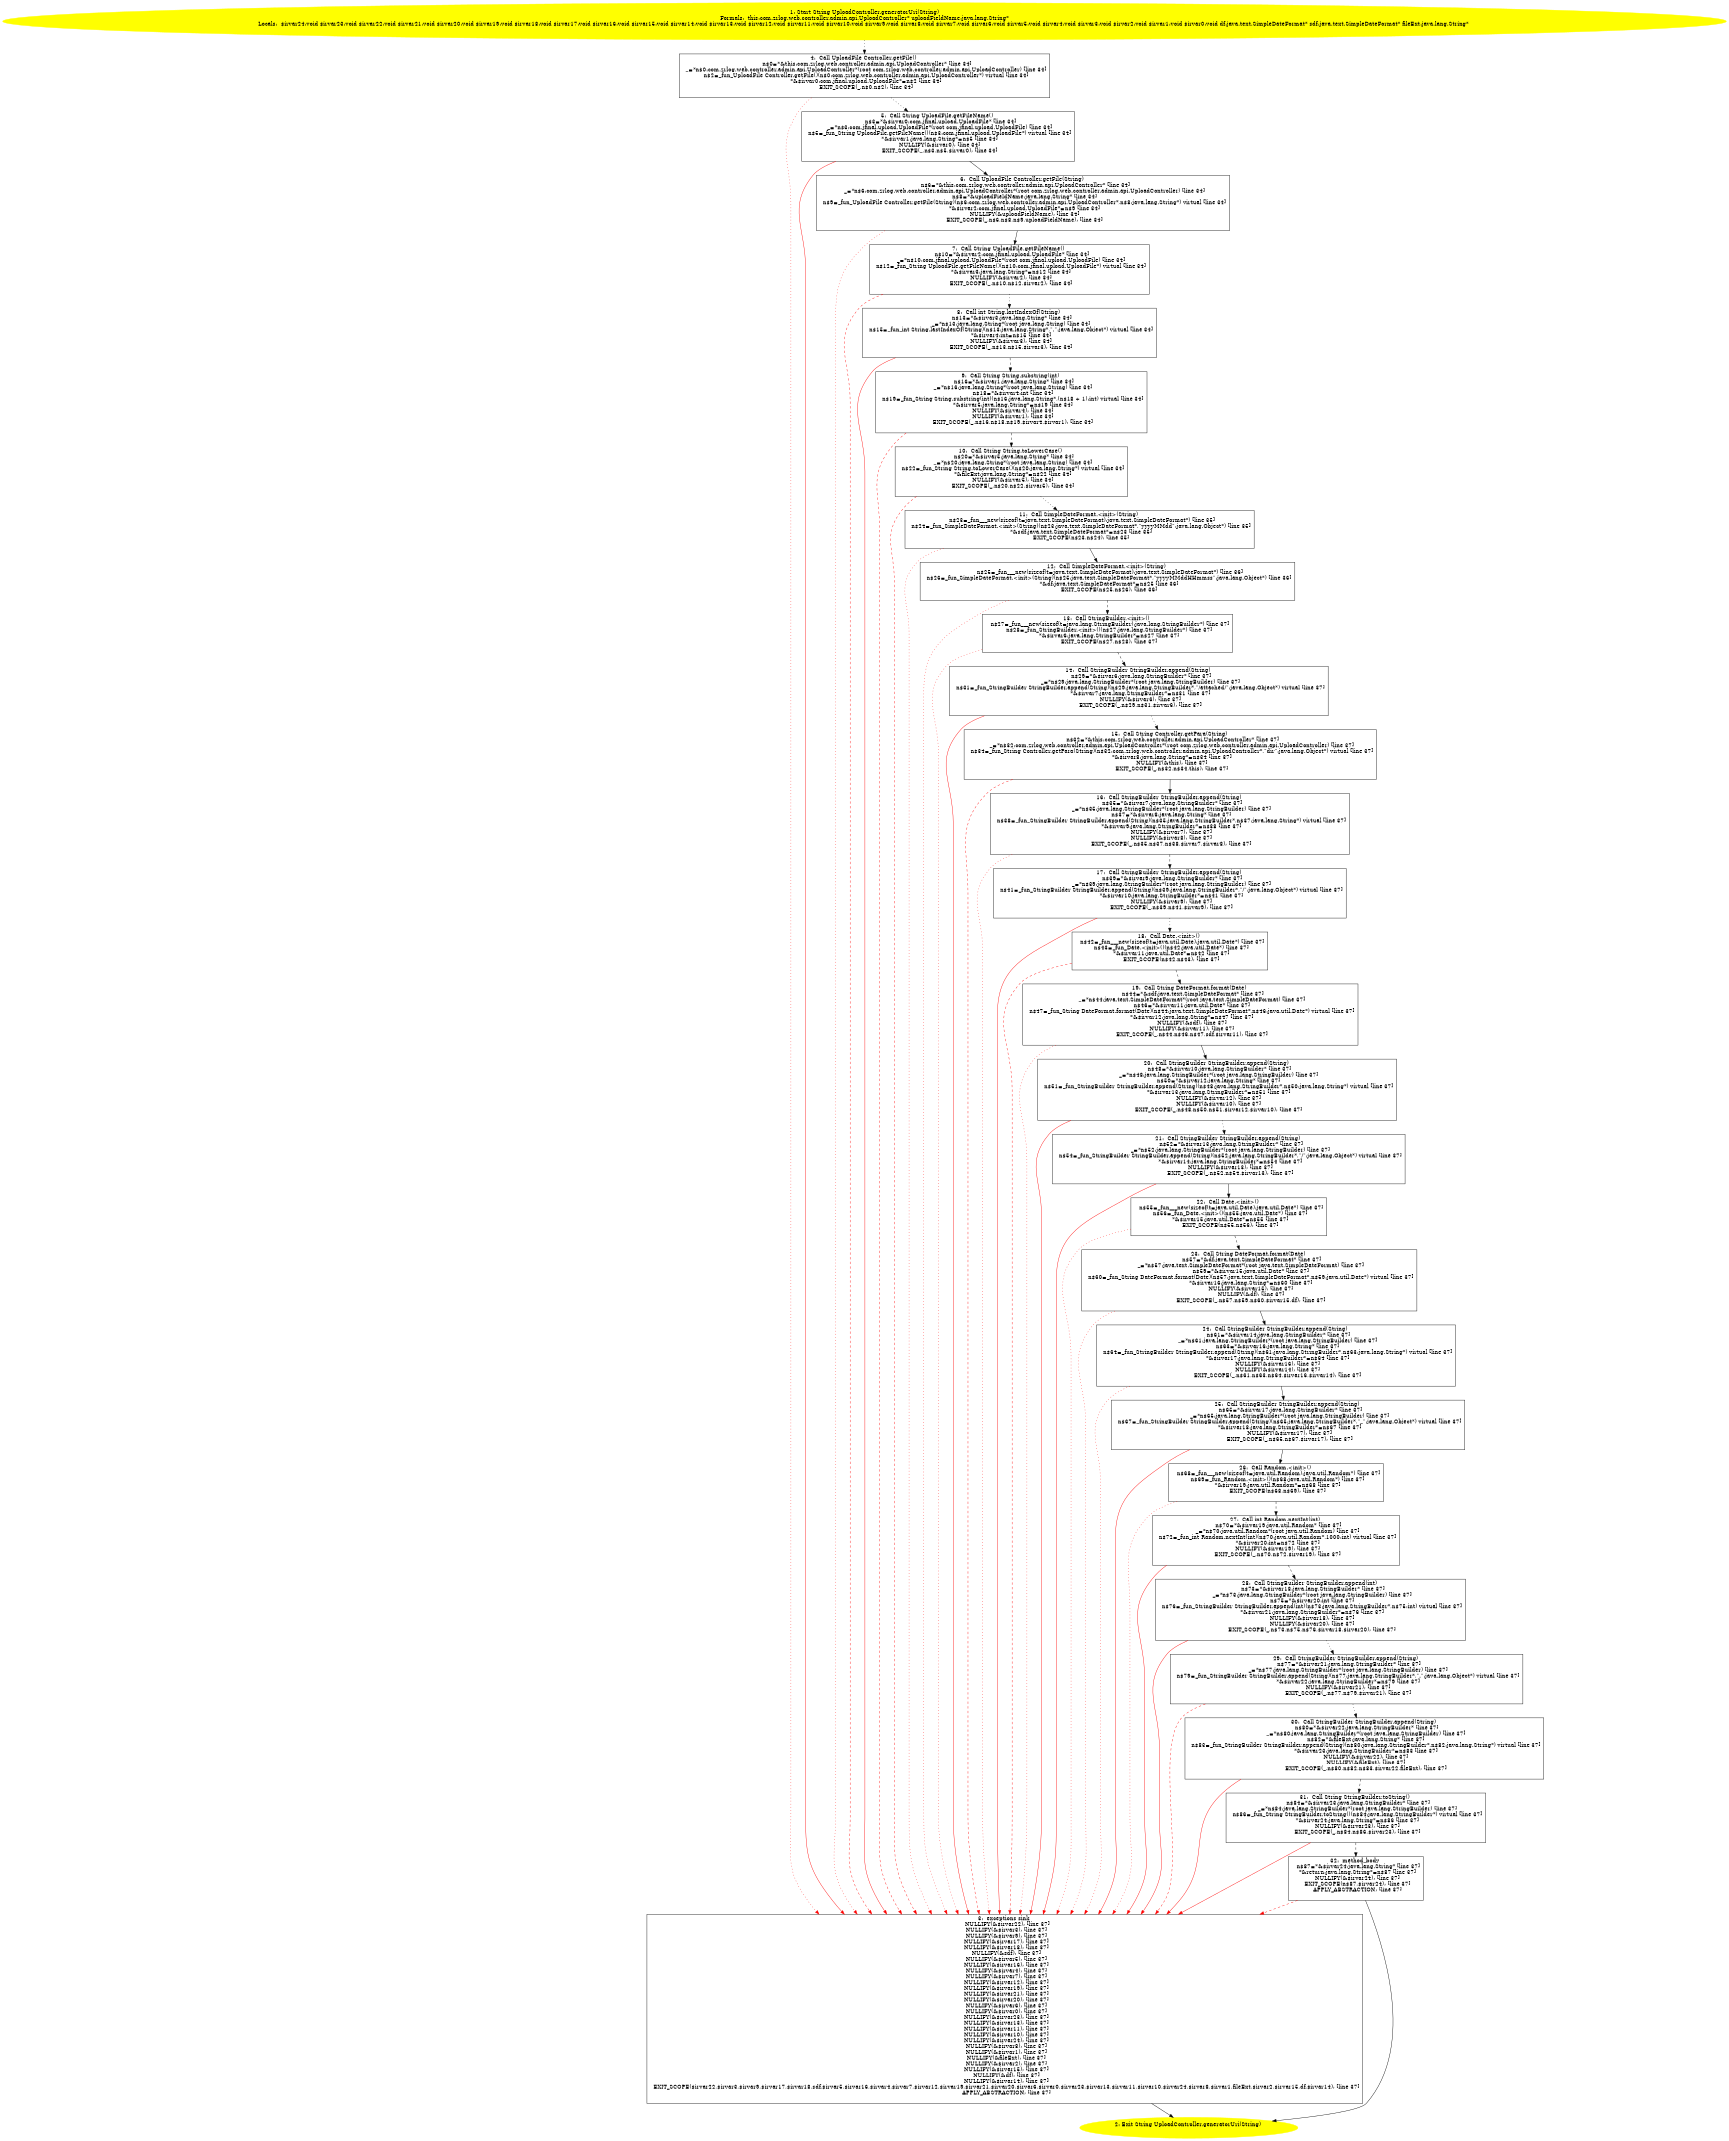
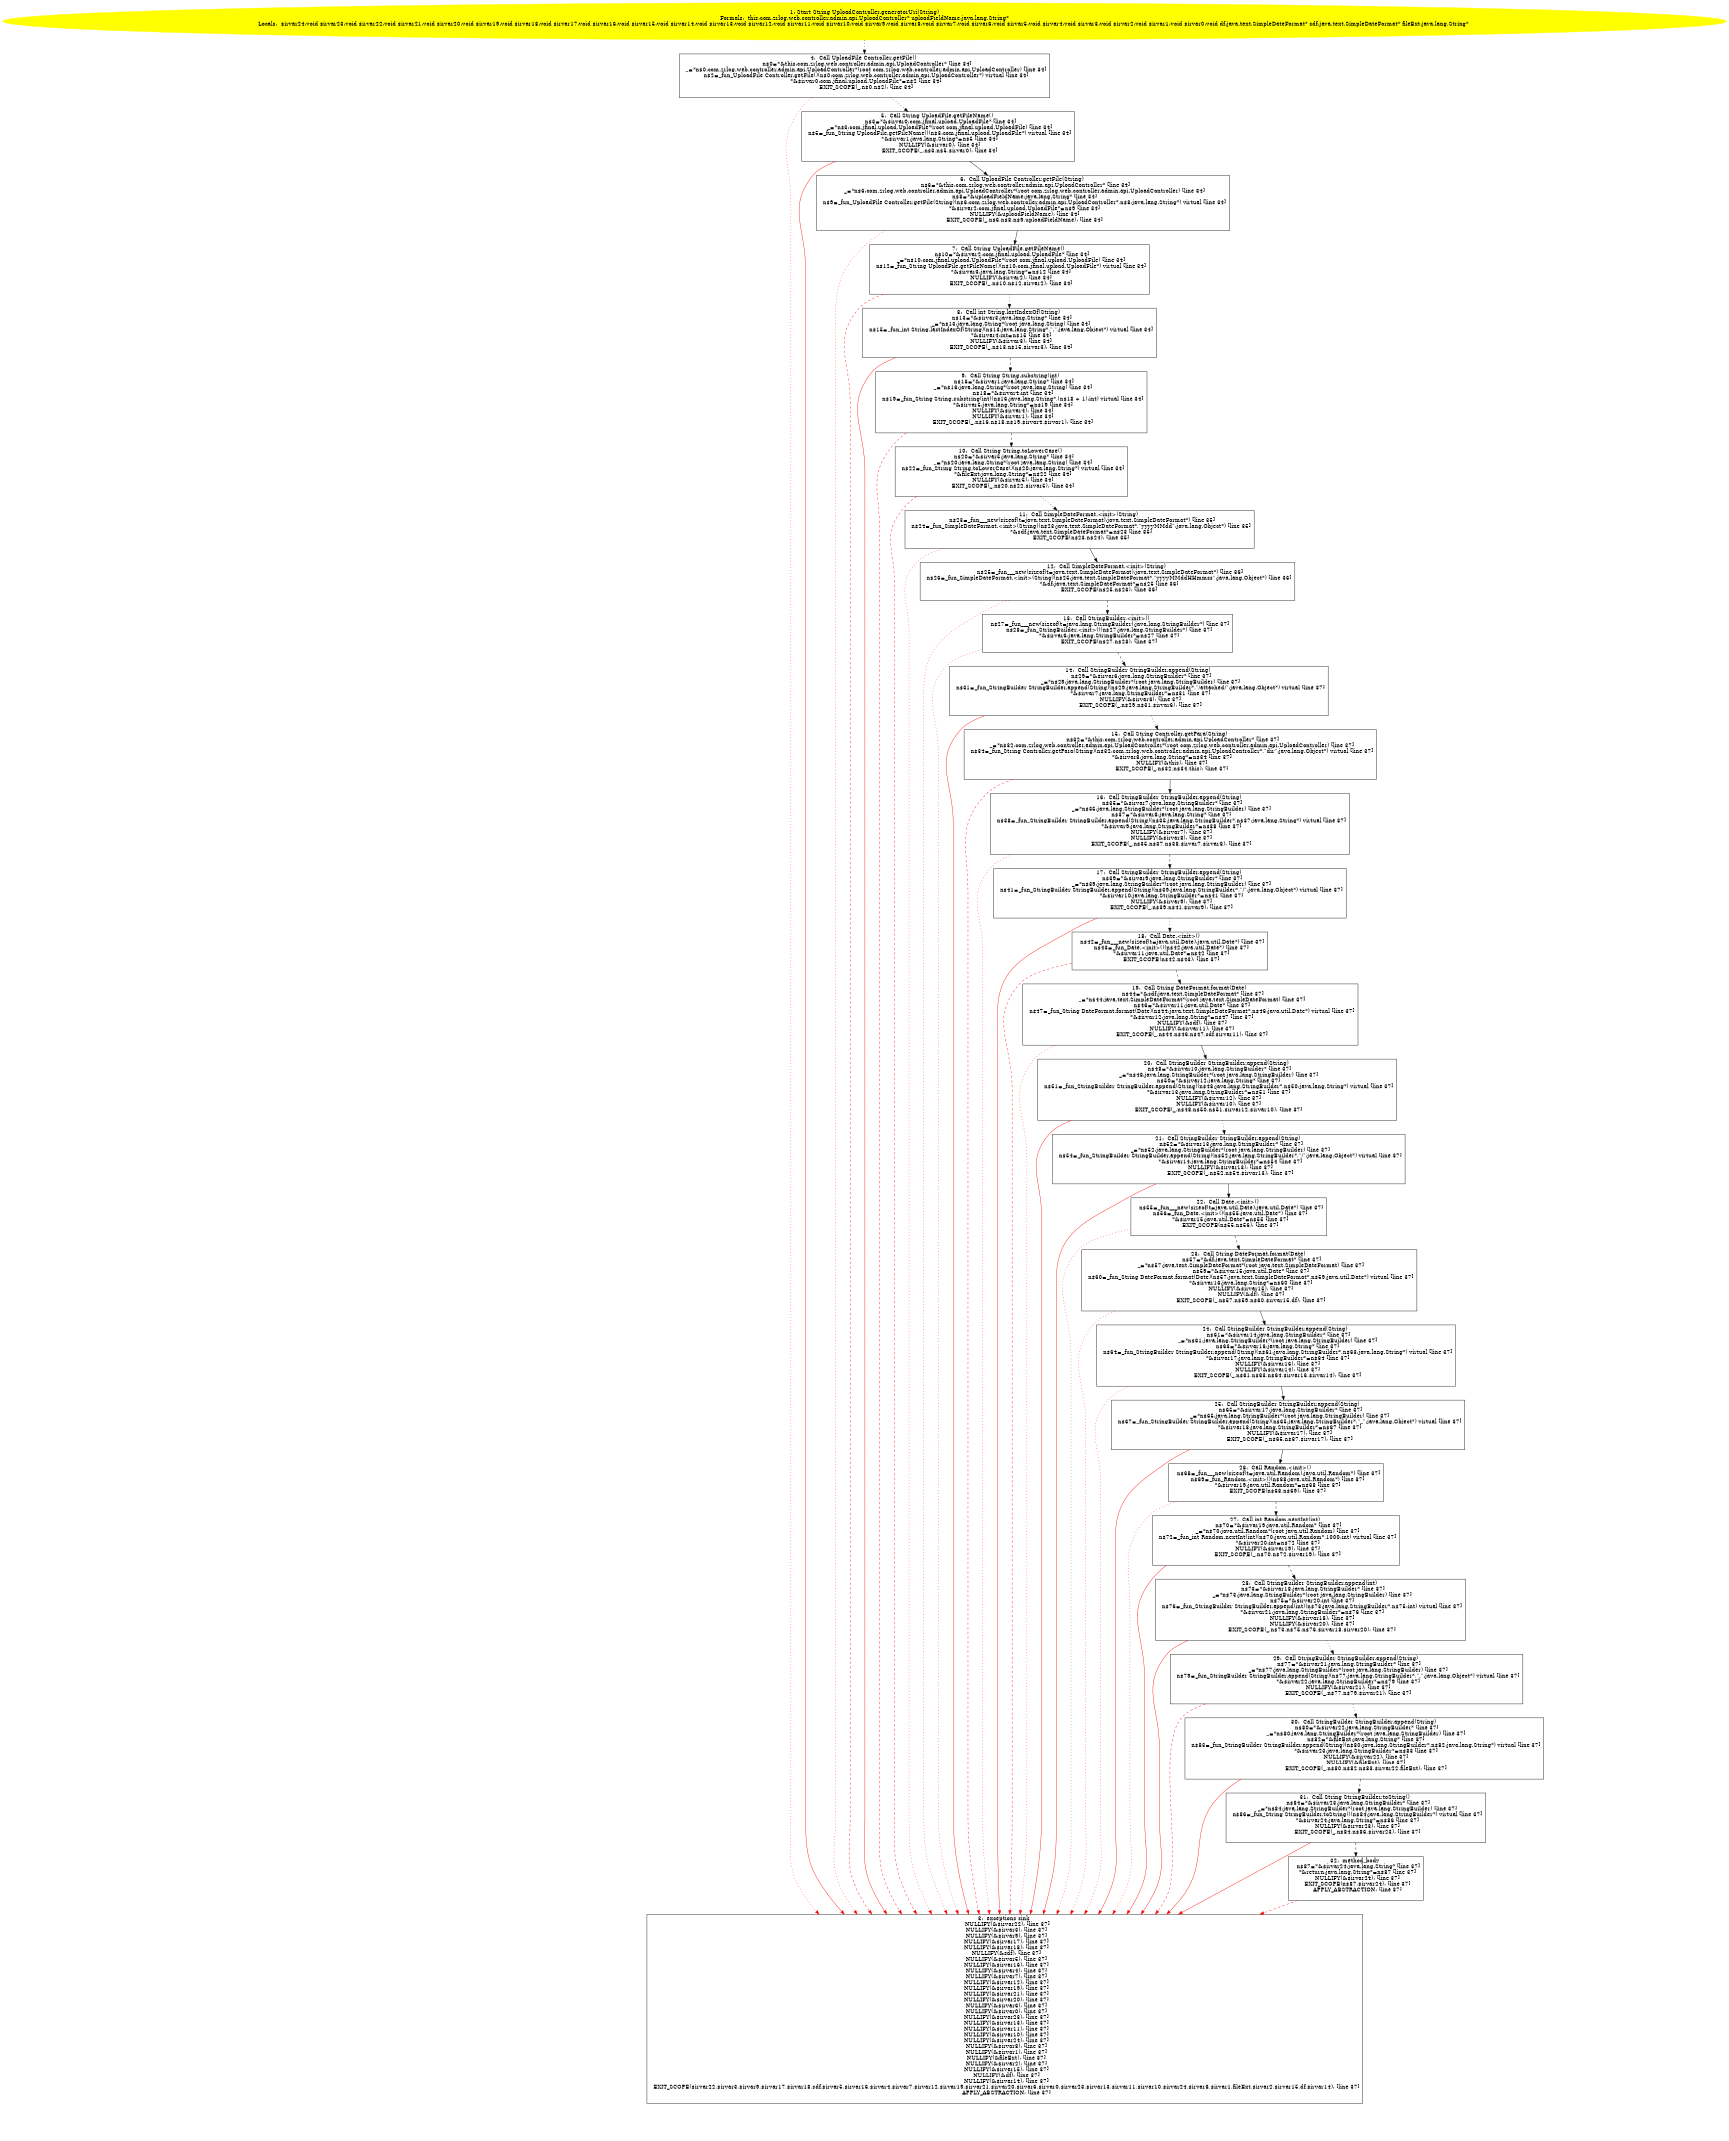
(1189, 2128) -> none
